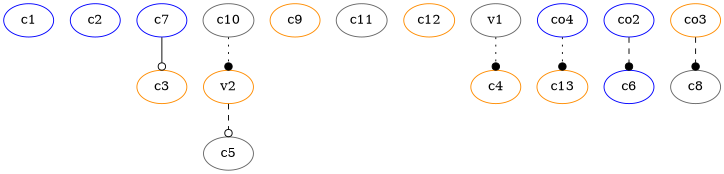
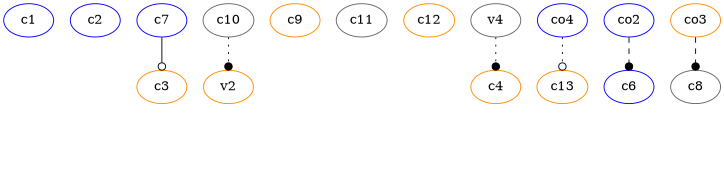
(496, 20) -> (496, 20)
(562, 50) -> (562, 50)
(228, 154) -> none
